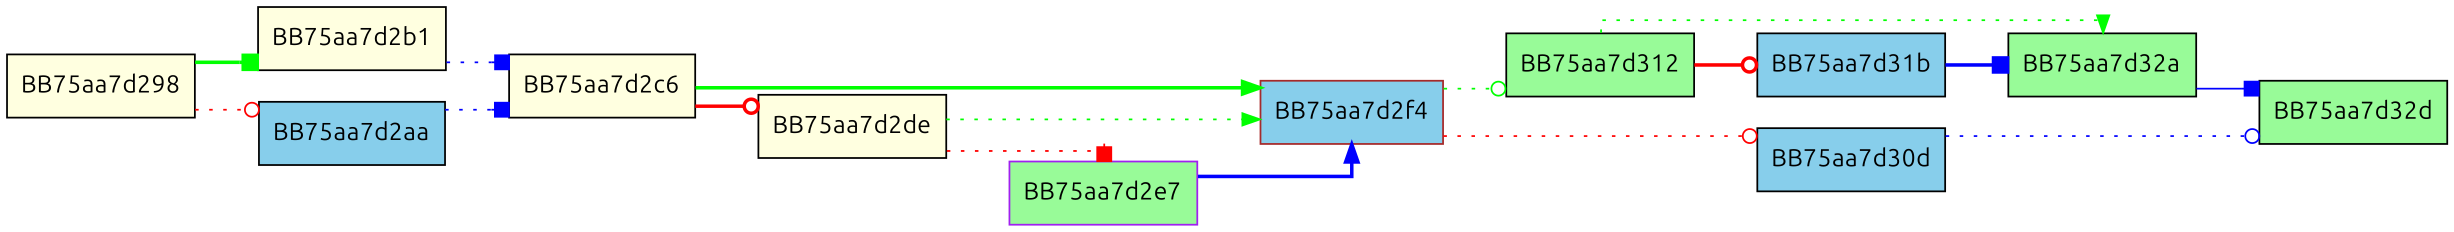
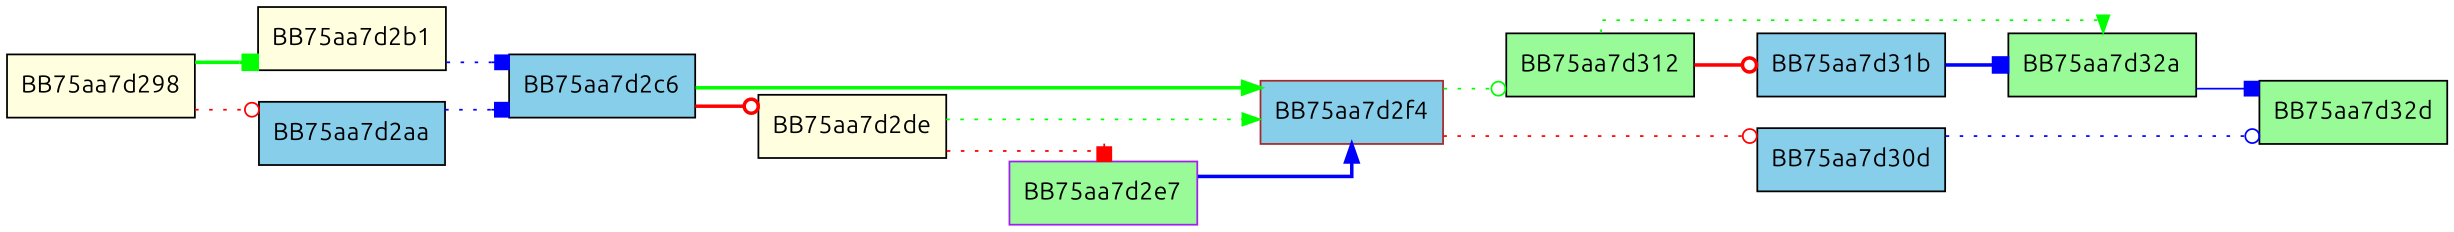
(602, 86) -> (602, 86)
